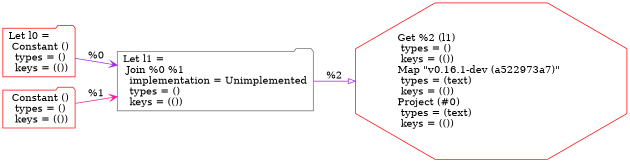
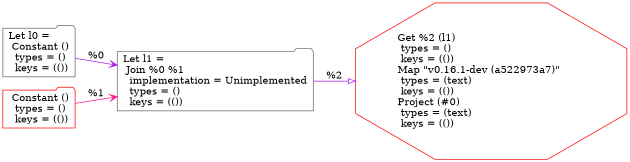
(39, 53) -> (39, 53)
